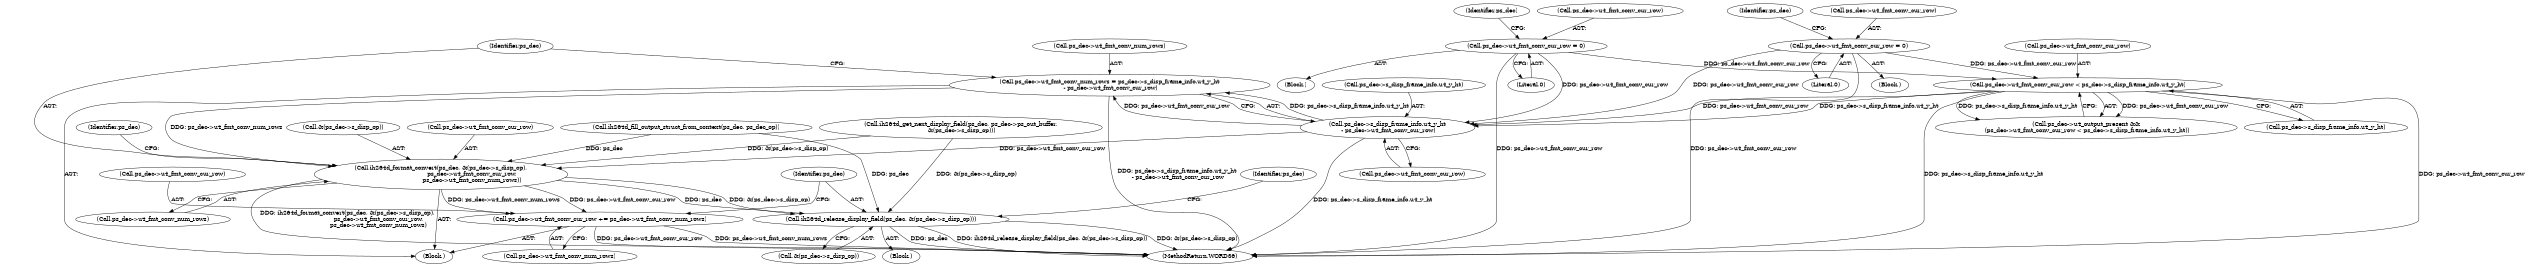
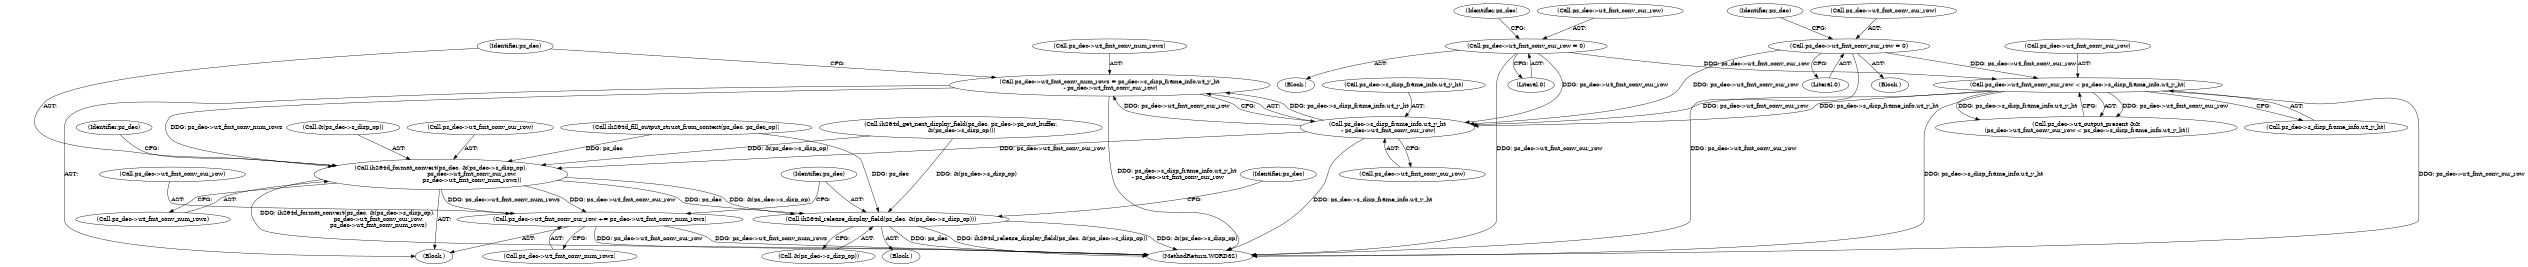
(1200, 256) -> (1200, 256)
